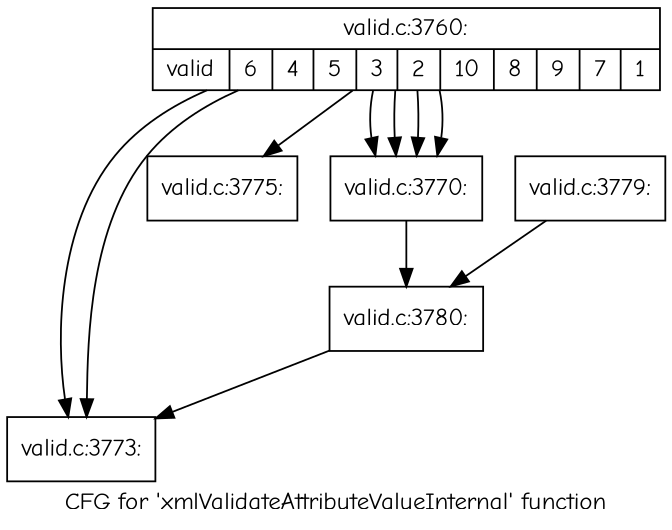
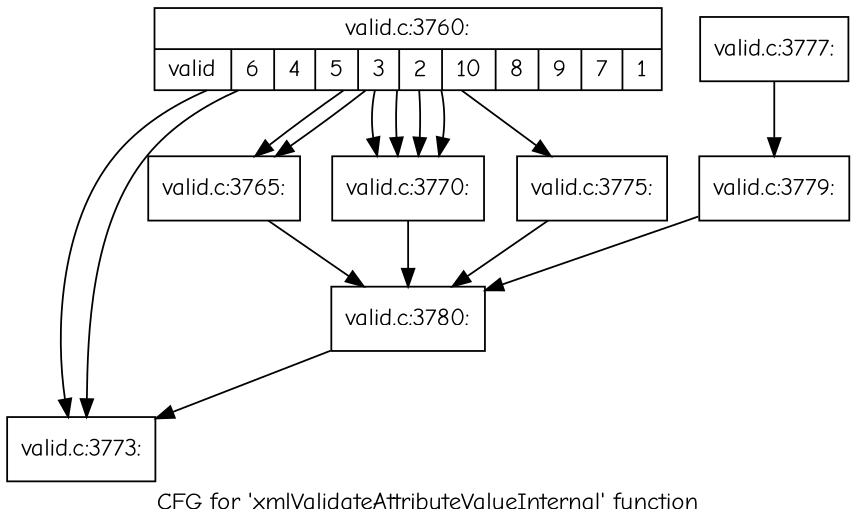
none -> (774, 49)
none -> (224, 188)
none -> (508, 248)
